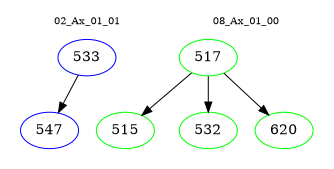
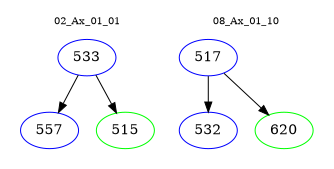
(246, 22) -> (246, 22)
(208, 58) -> (208, 58)
(178, 85) -> (104, 90)
(50, 130) -> (50, 130)
(208, 130) -> (208, 130)
